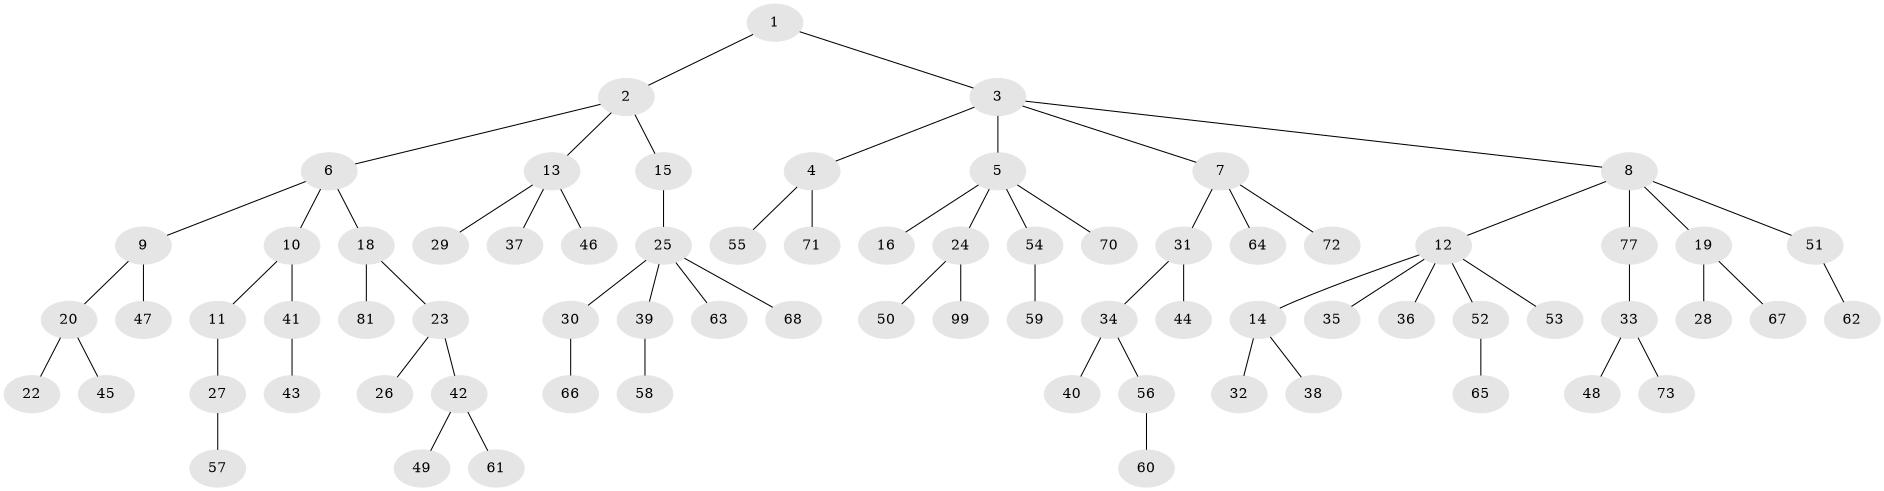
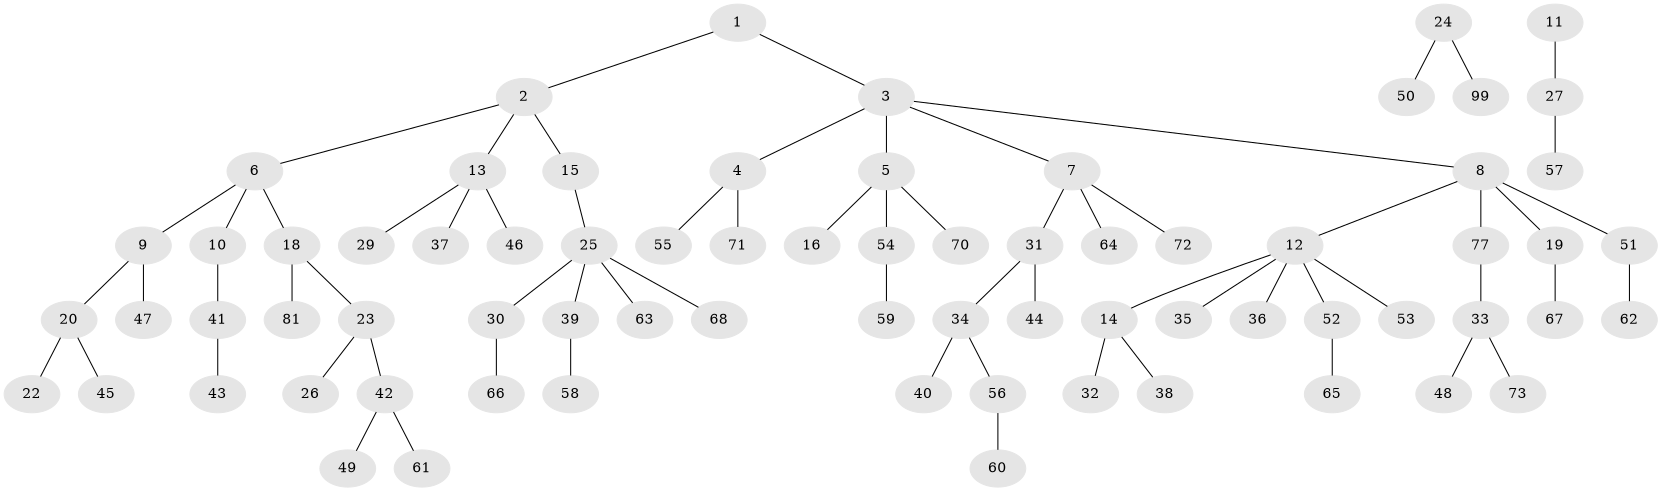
(979, 208) -> none
(255, 283) -> none
(1704, 320) -> none
